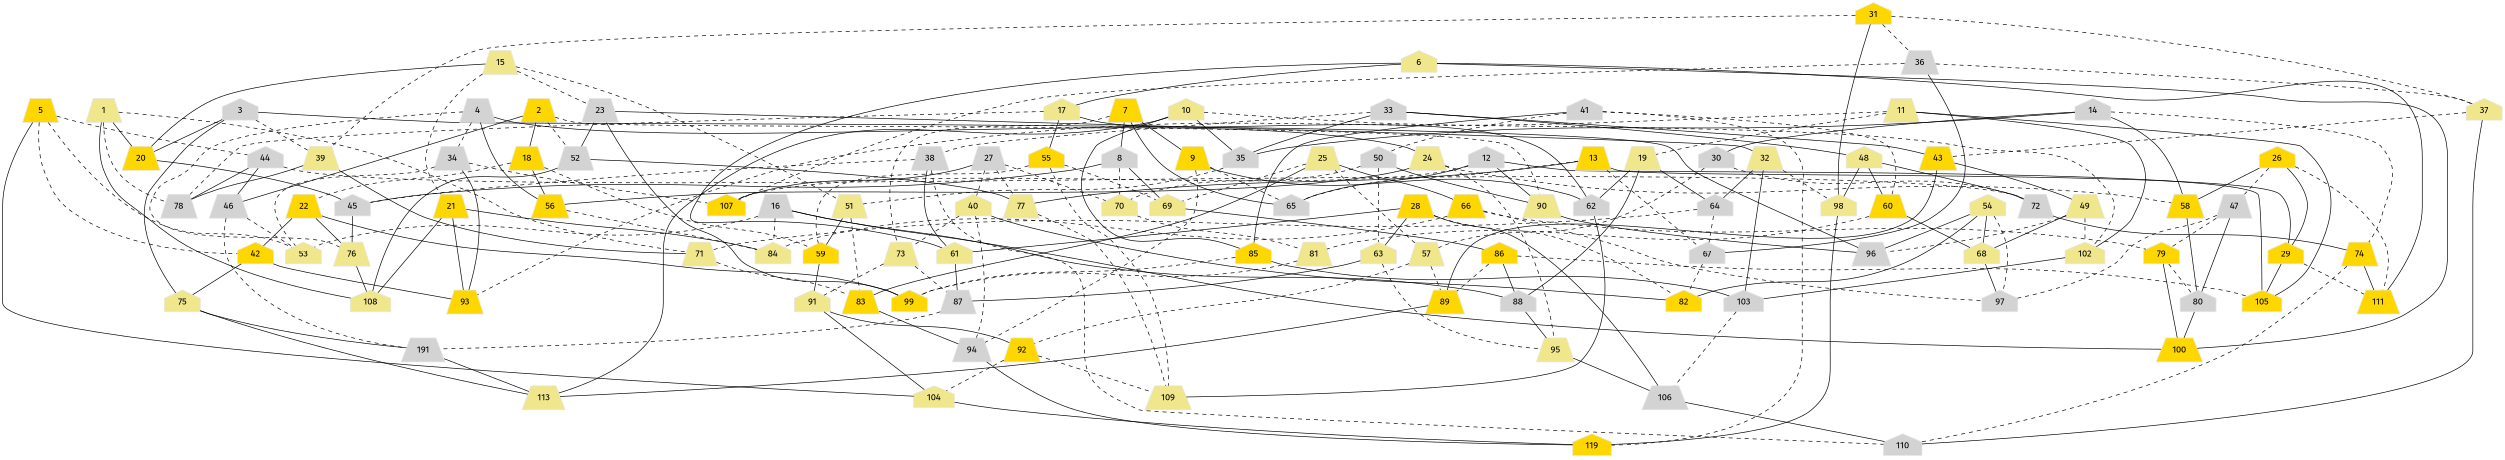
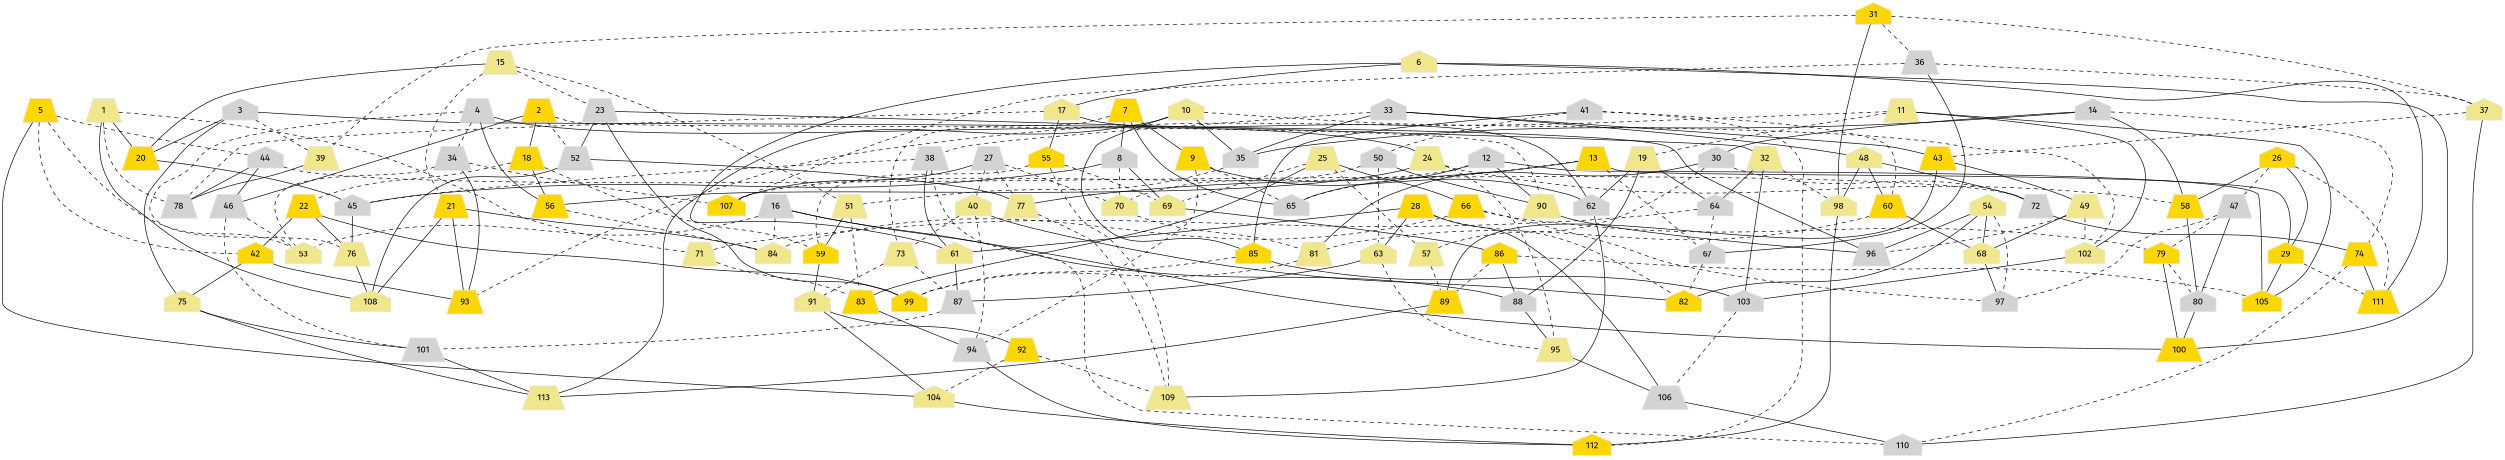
none -> (1406, 189)
(506, 238) -> none
(1222, 304) -> none
(423, 350) -> (423, 350)
(1592, 446) -> (1592, 446)
